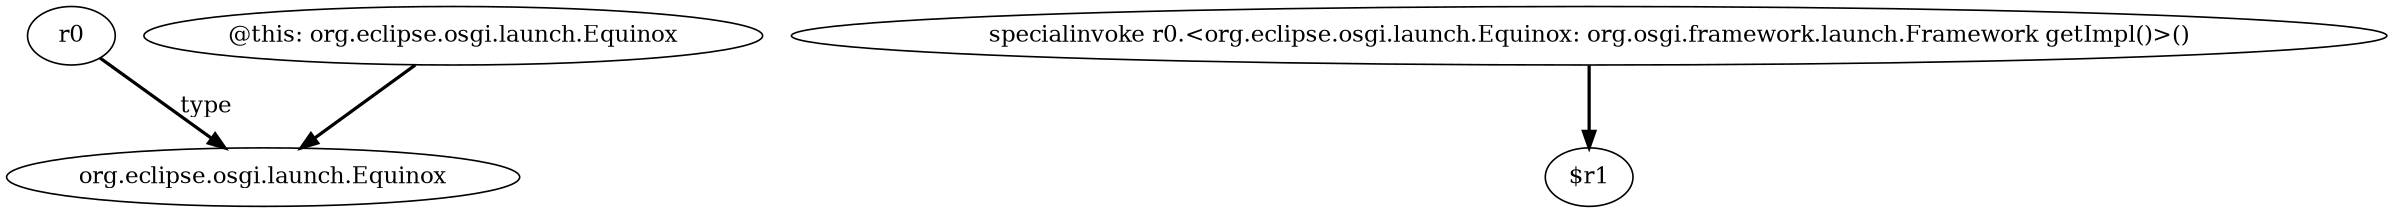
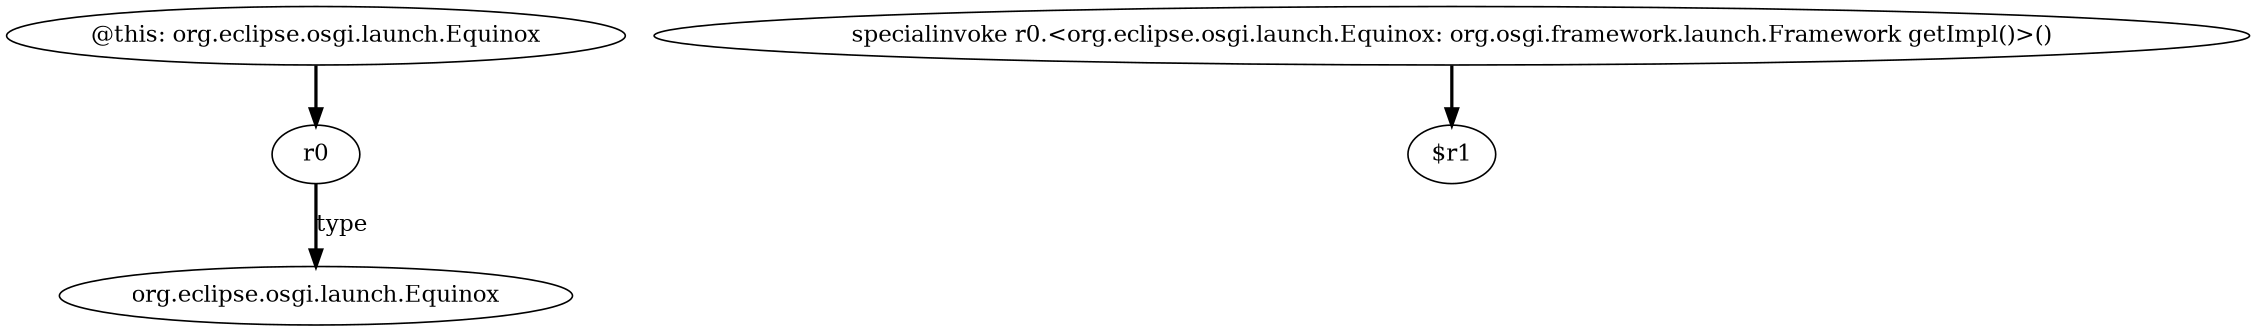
(365, 102) -> (316, 87)
